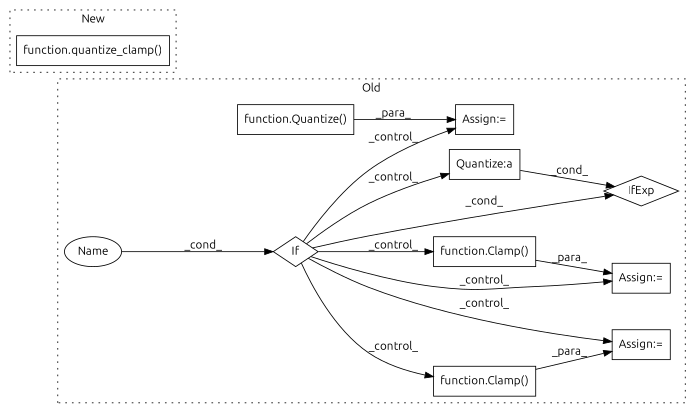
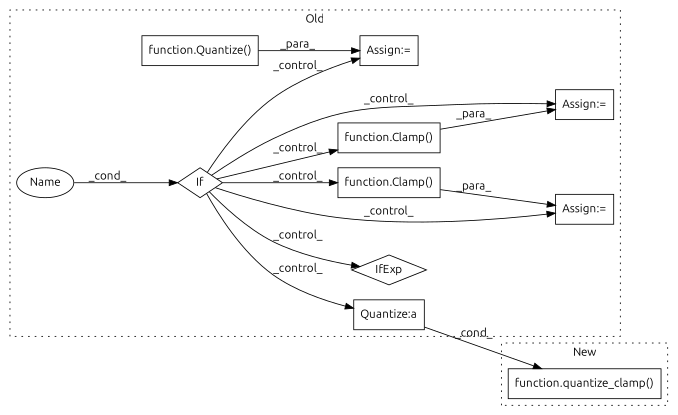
(563, 178) -> (479, 346)
(485, 201) -> (298, 235)
